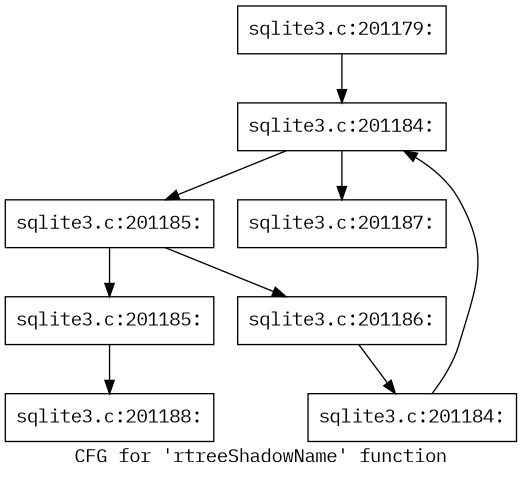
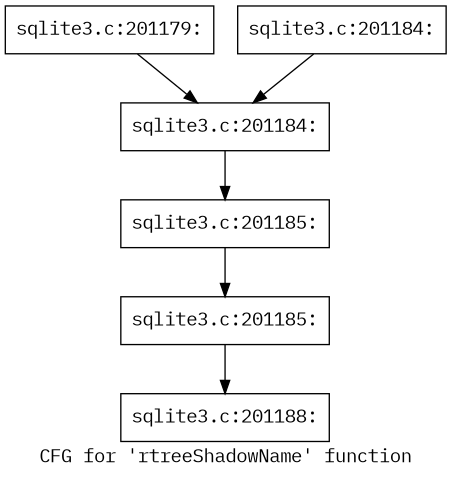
(342, 224) -> none
(342, 321) -> none
